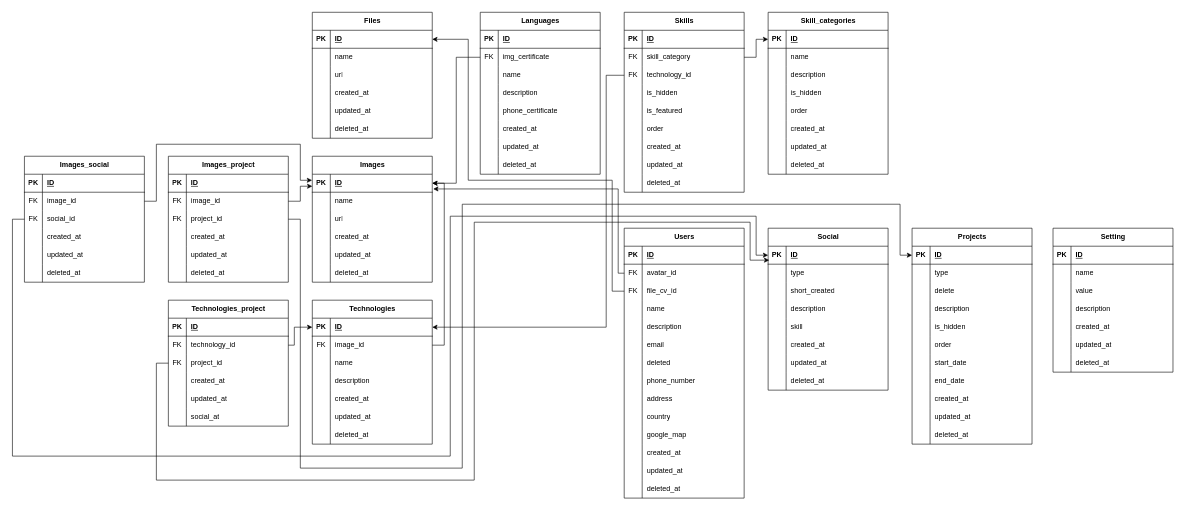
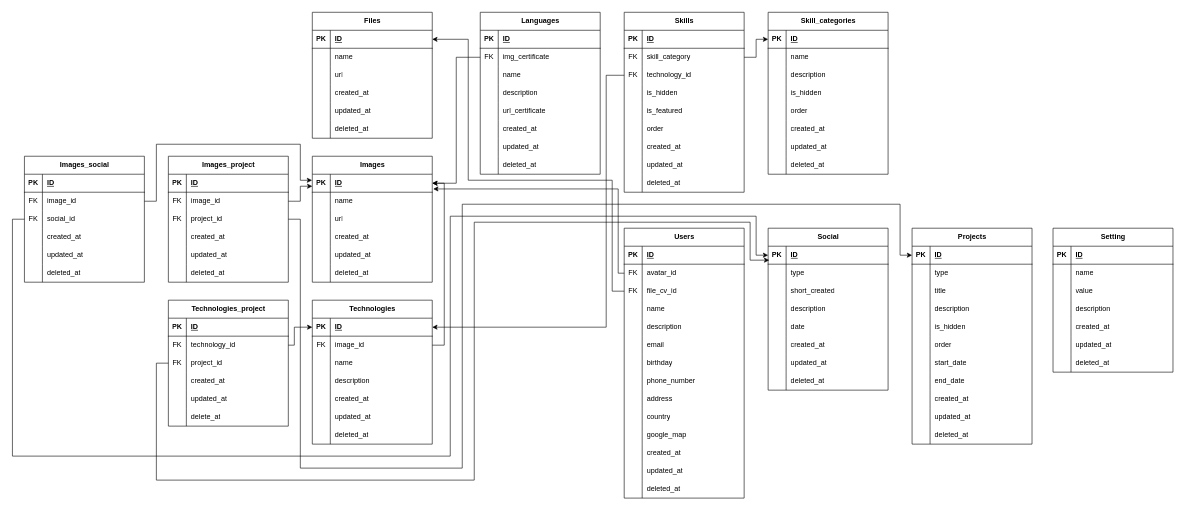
(536, 111) -> (531, 111)
(946, 291) -> (943, 291)
(798, 327) -> (799, 327)
(660, 363) -> (662, 363)
(207, 417) -> (208, 417)
